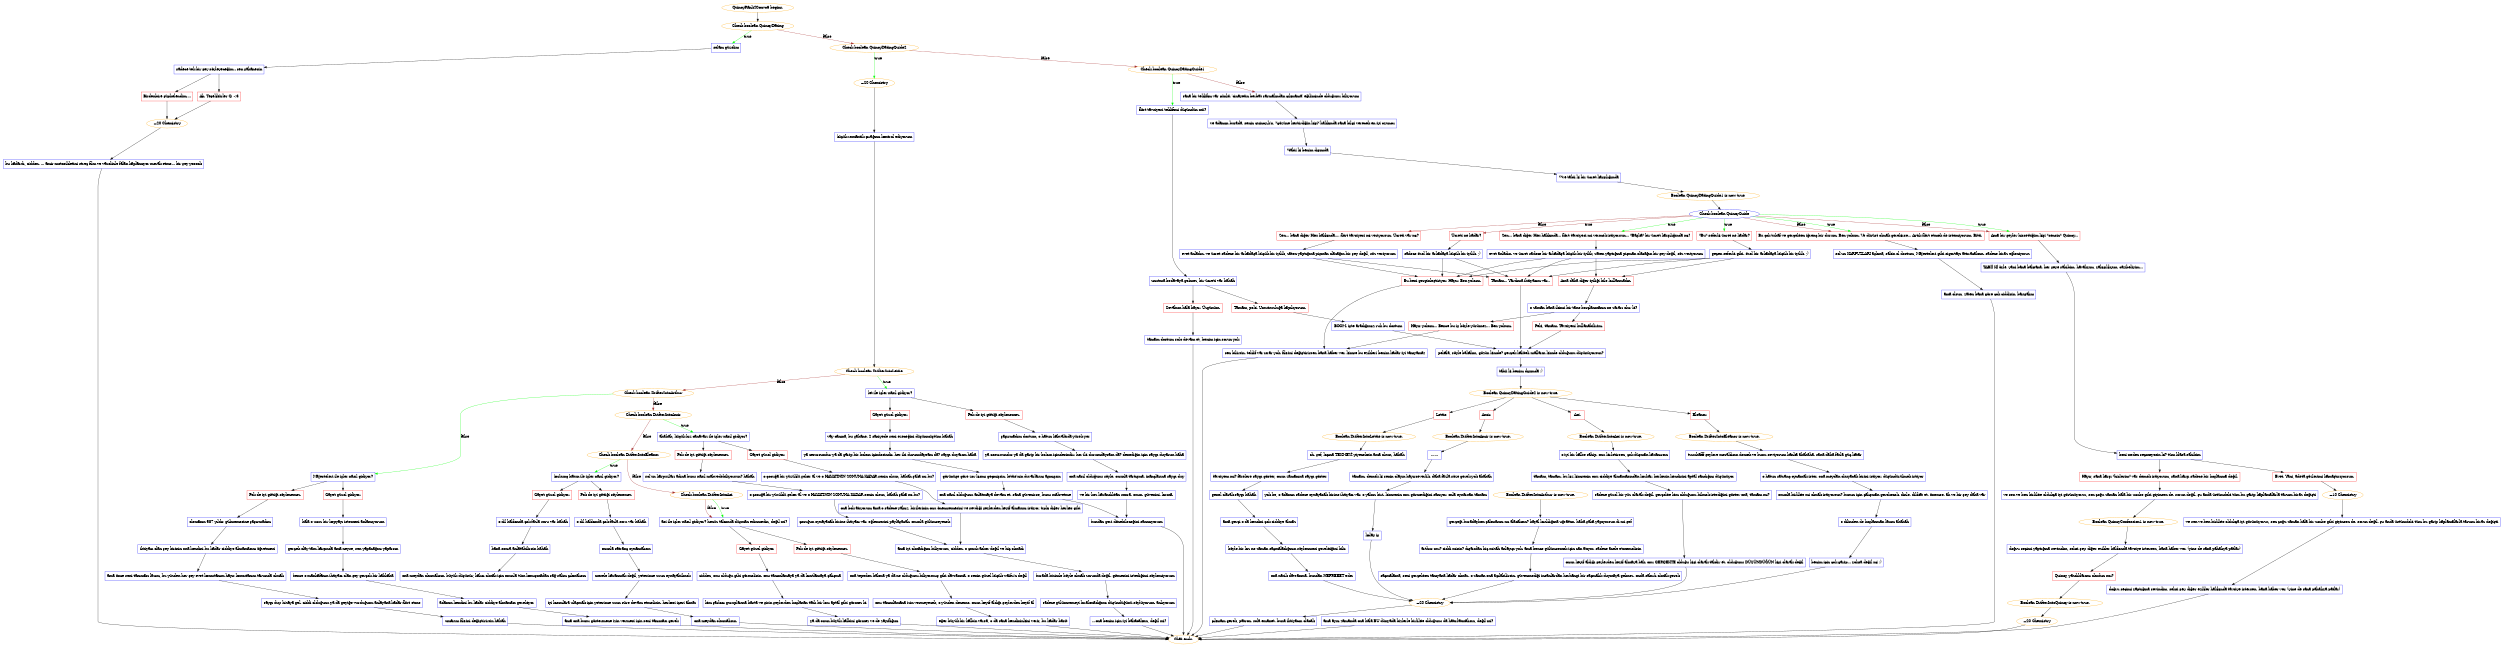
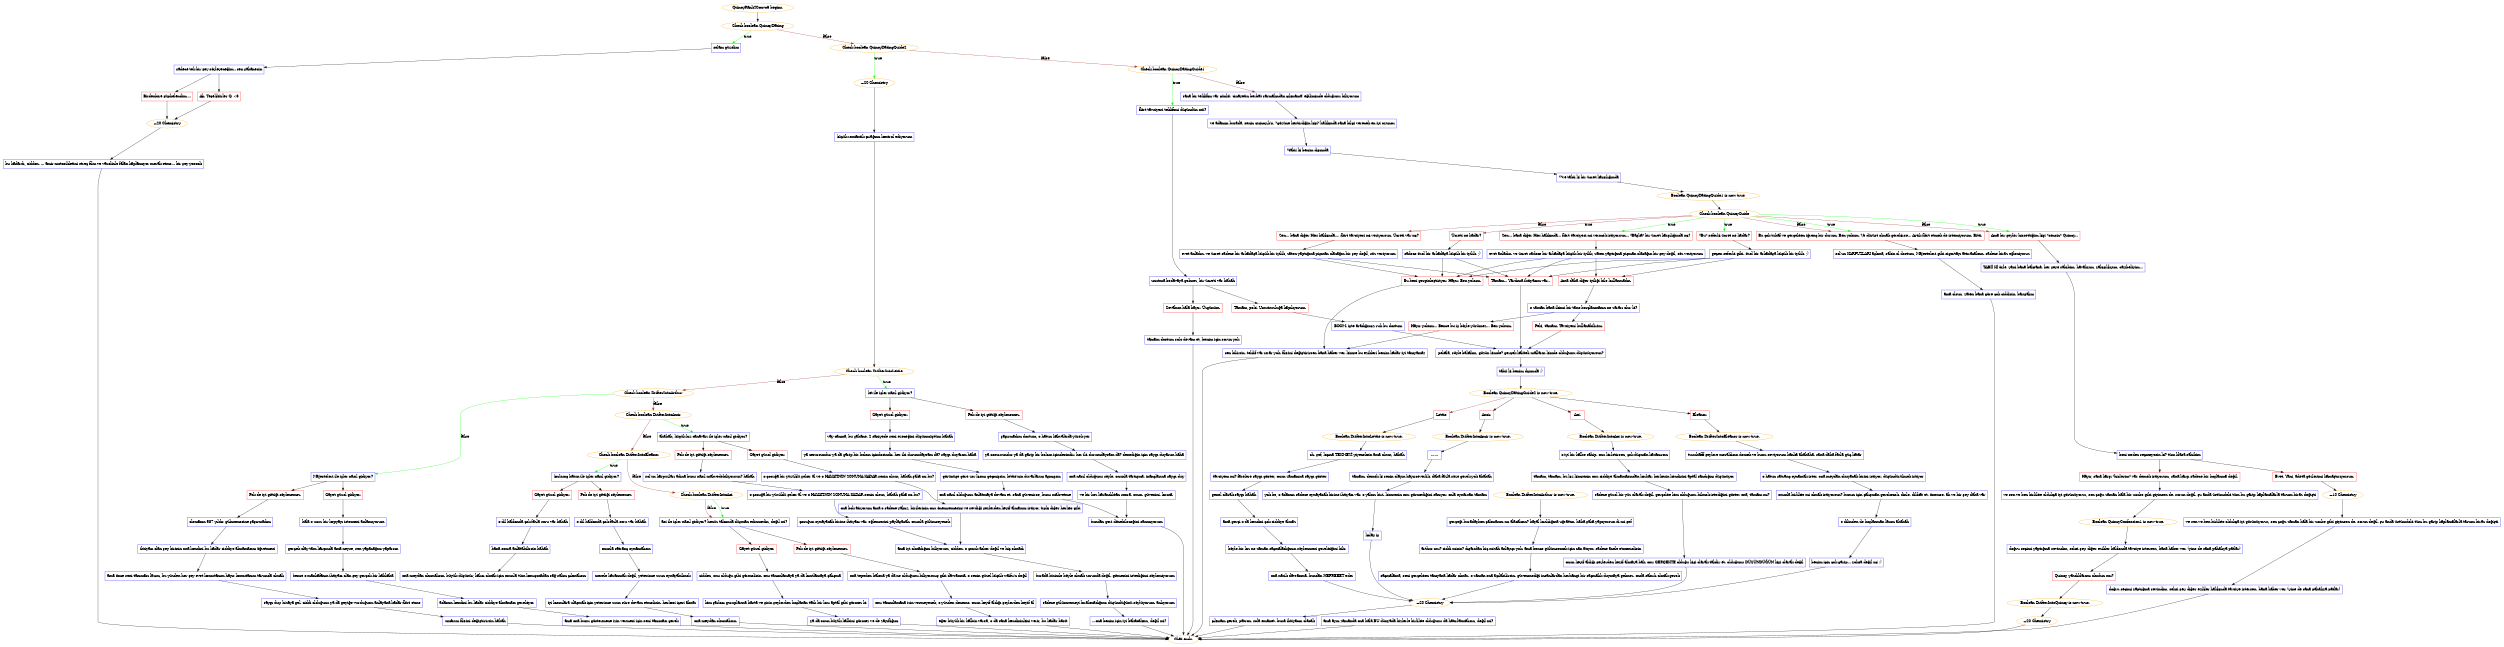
(1724, 214) -> (1724, 214)
(1479, 405) -> (1479, 405)
